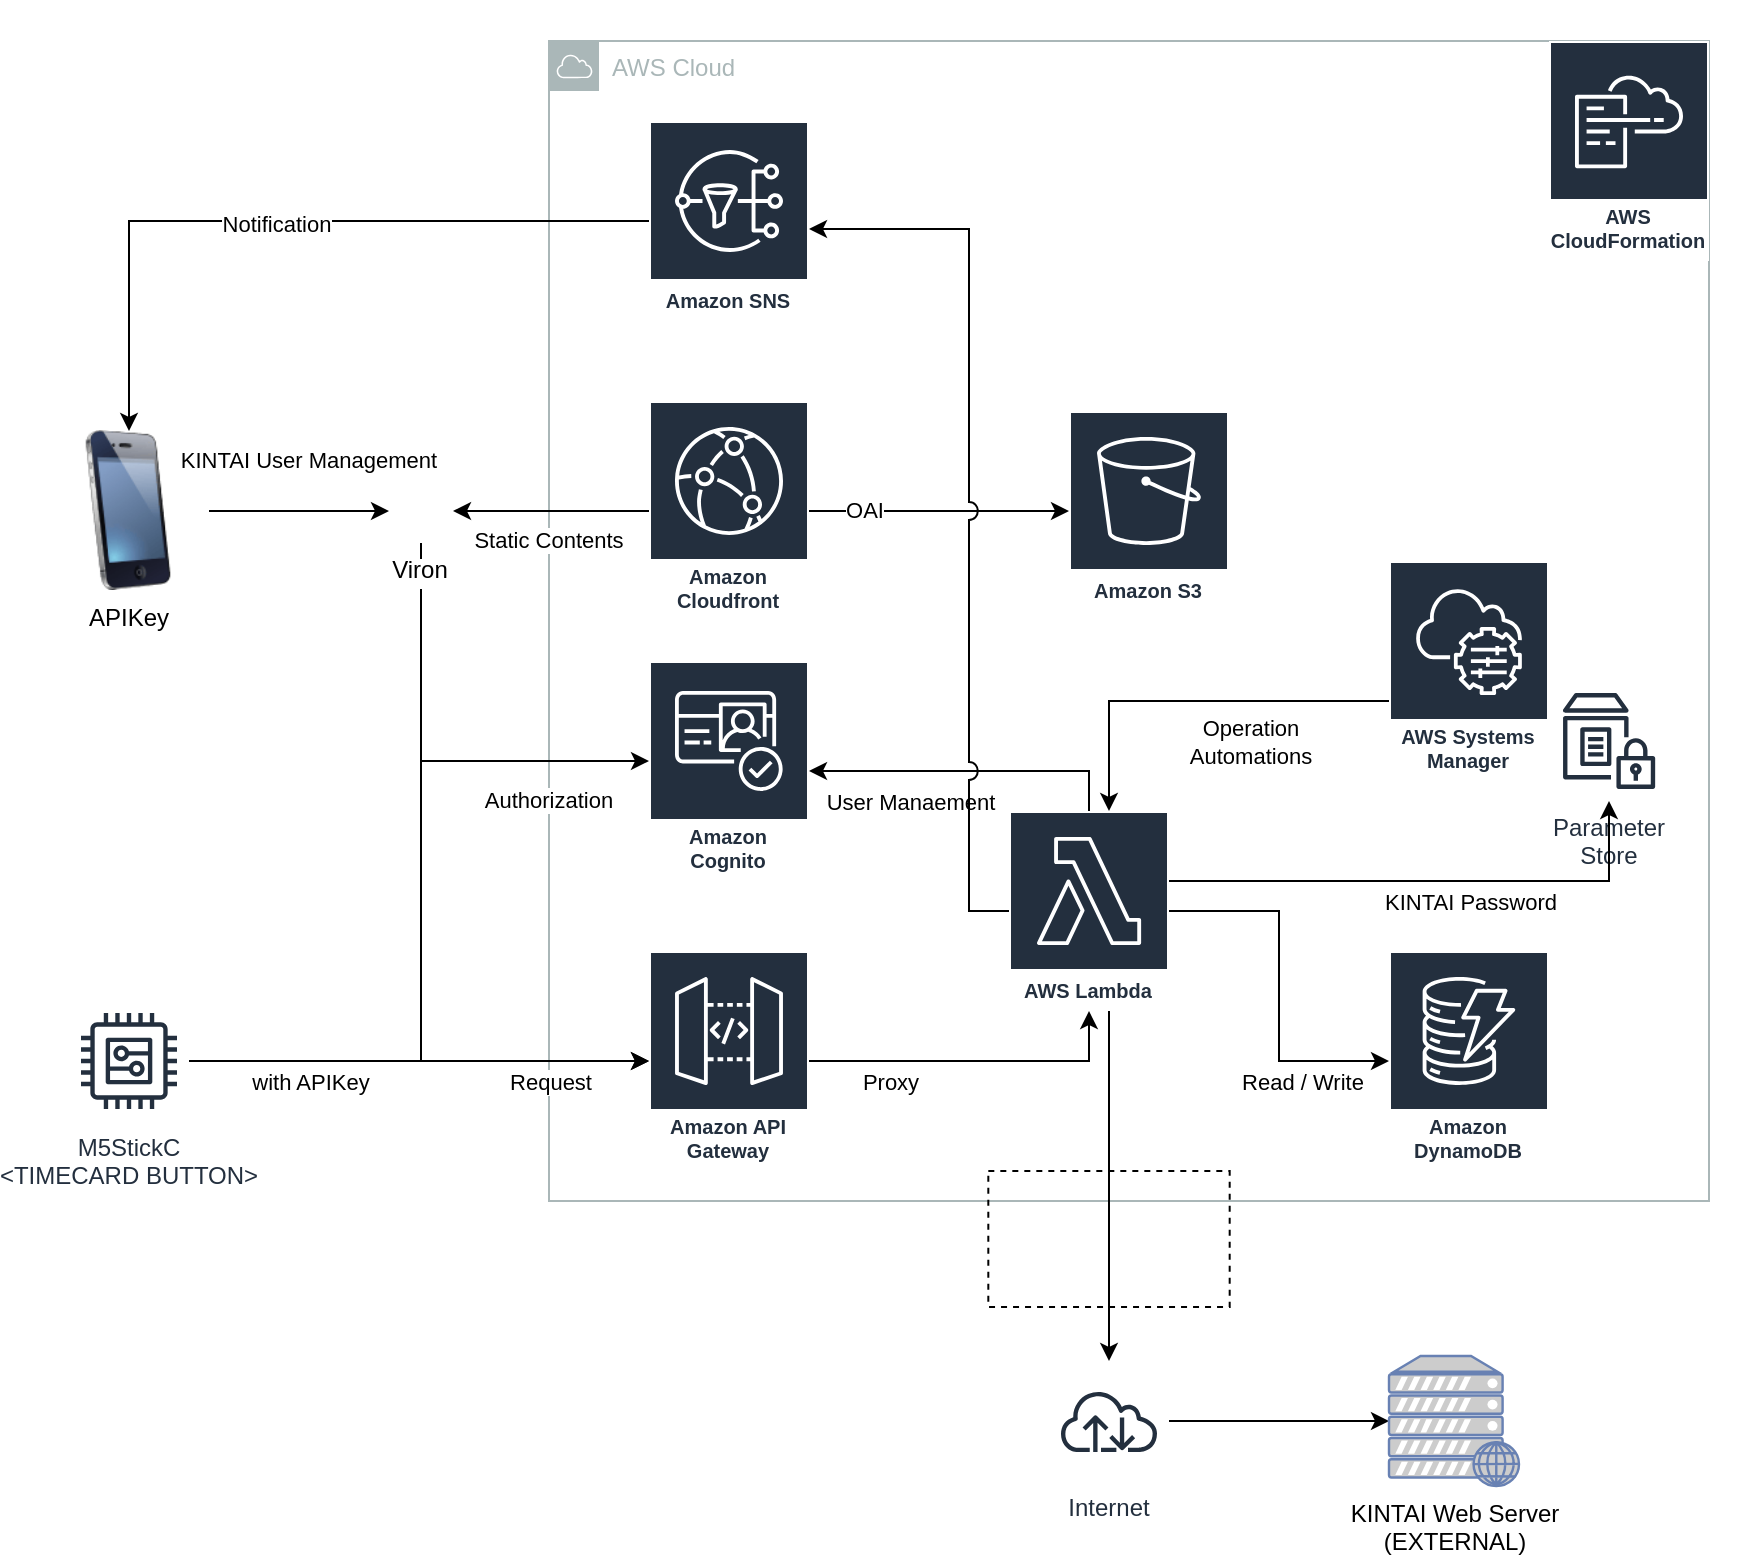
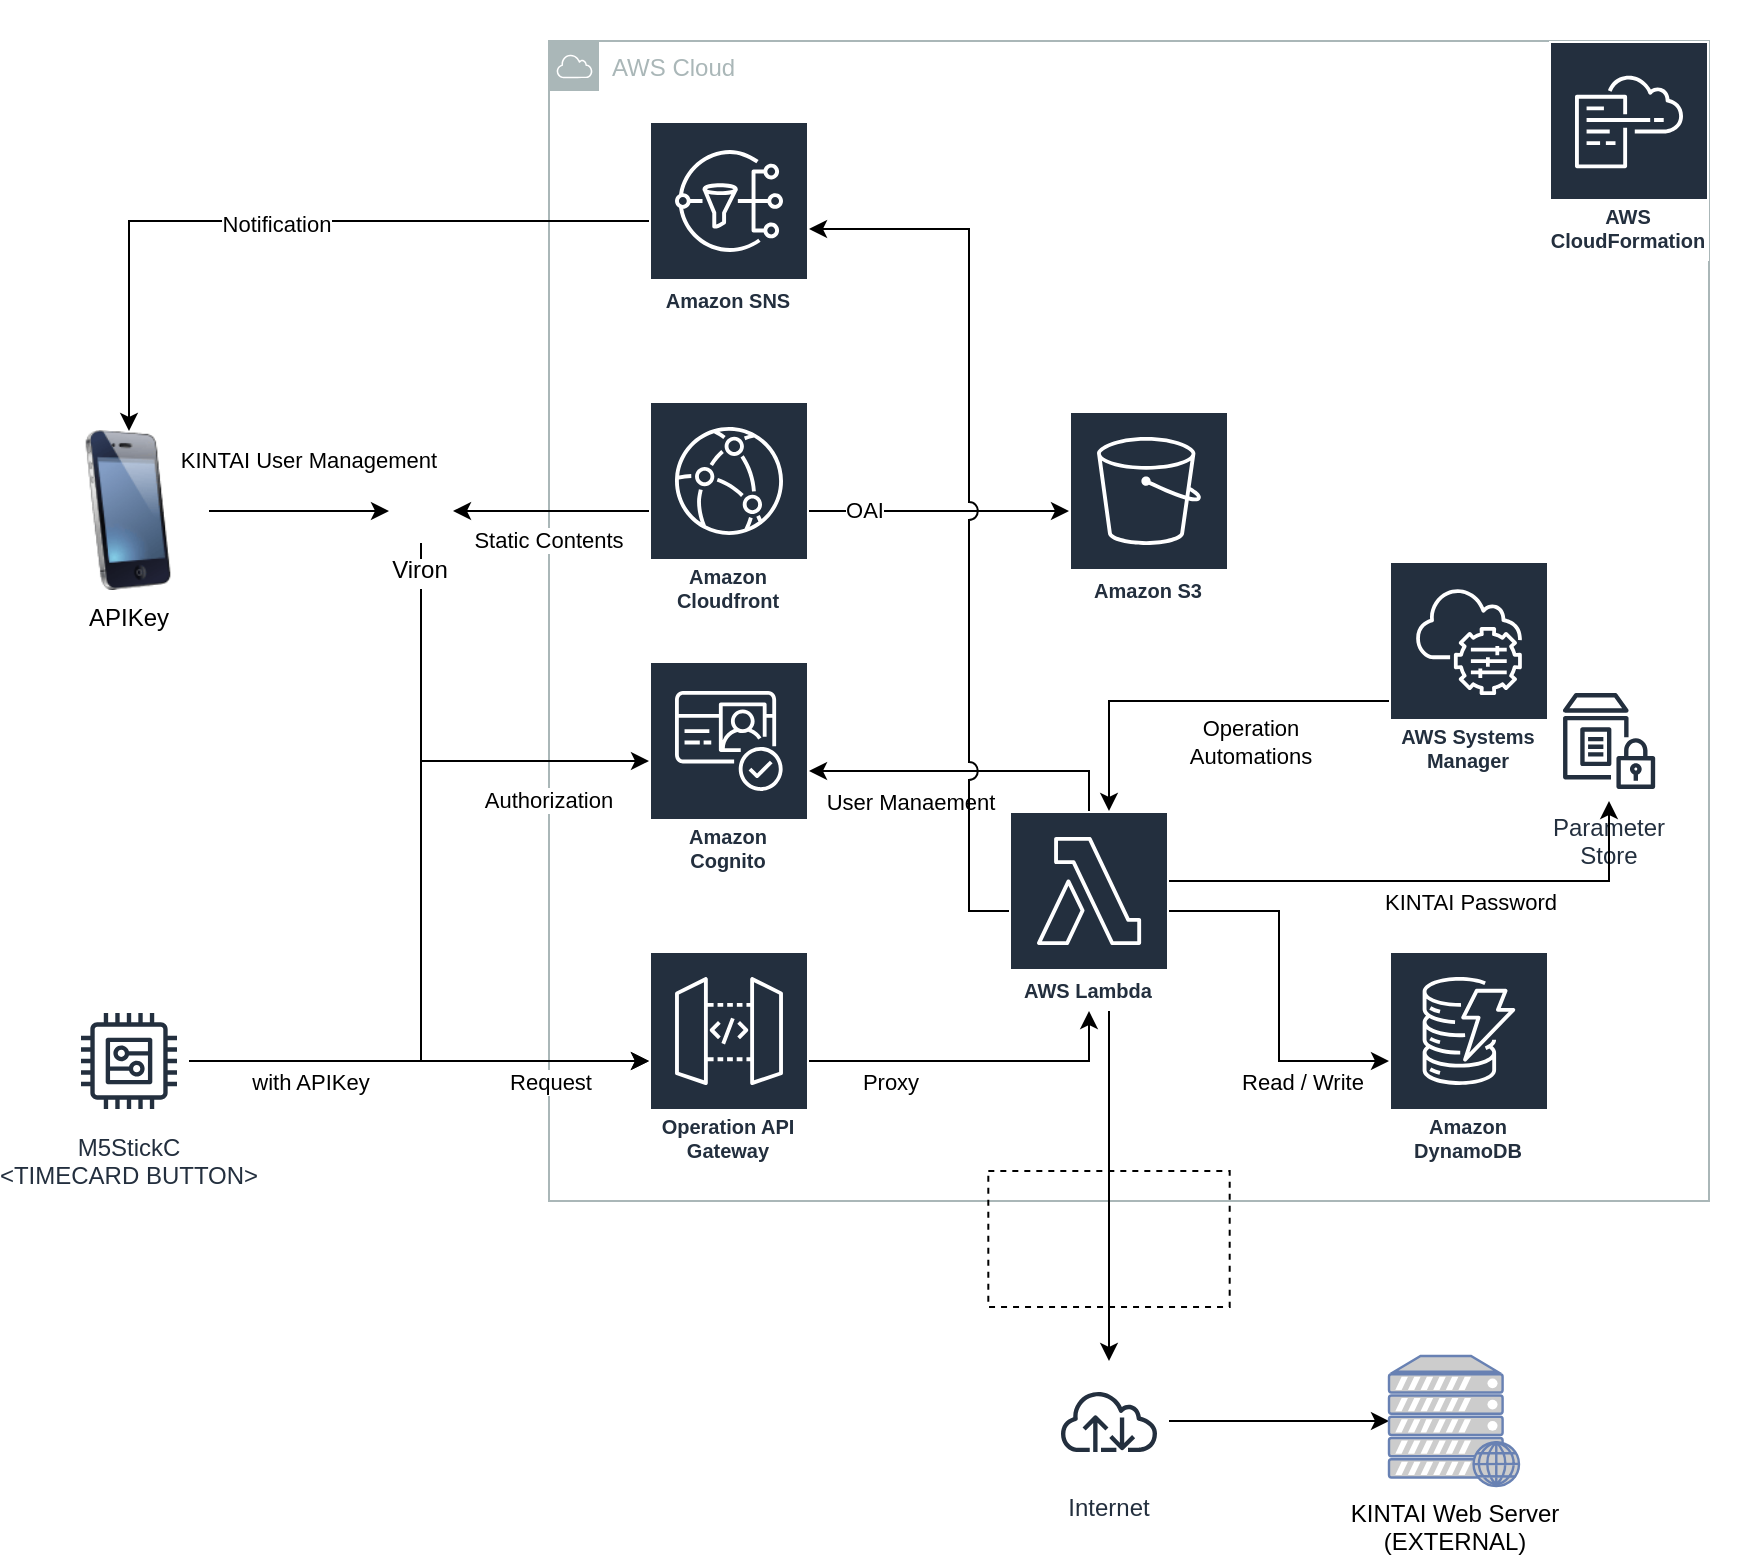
(729, 1139) -> (729, 1139)
